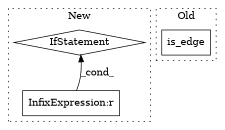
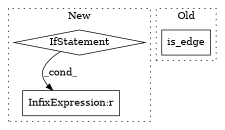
(80, 77) -> (45, 66)
